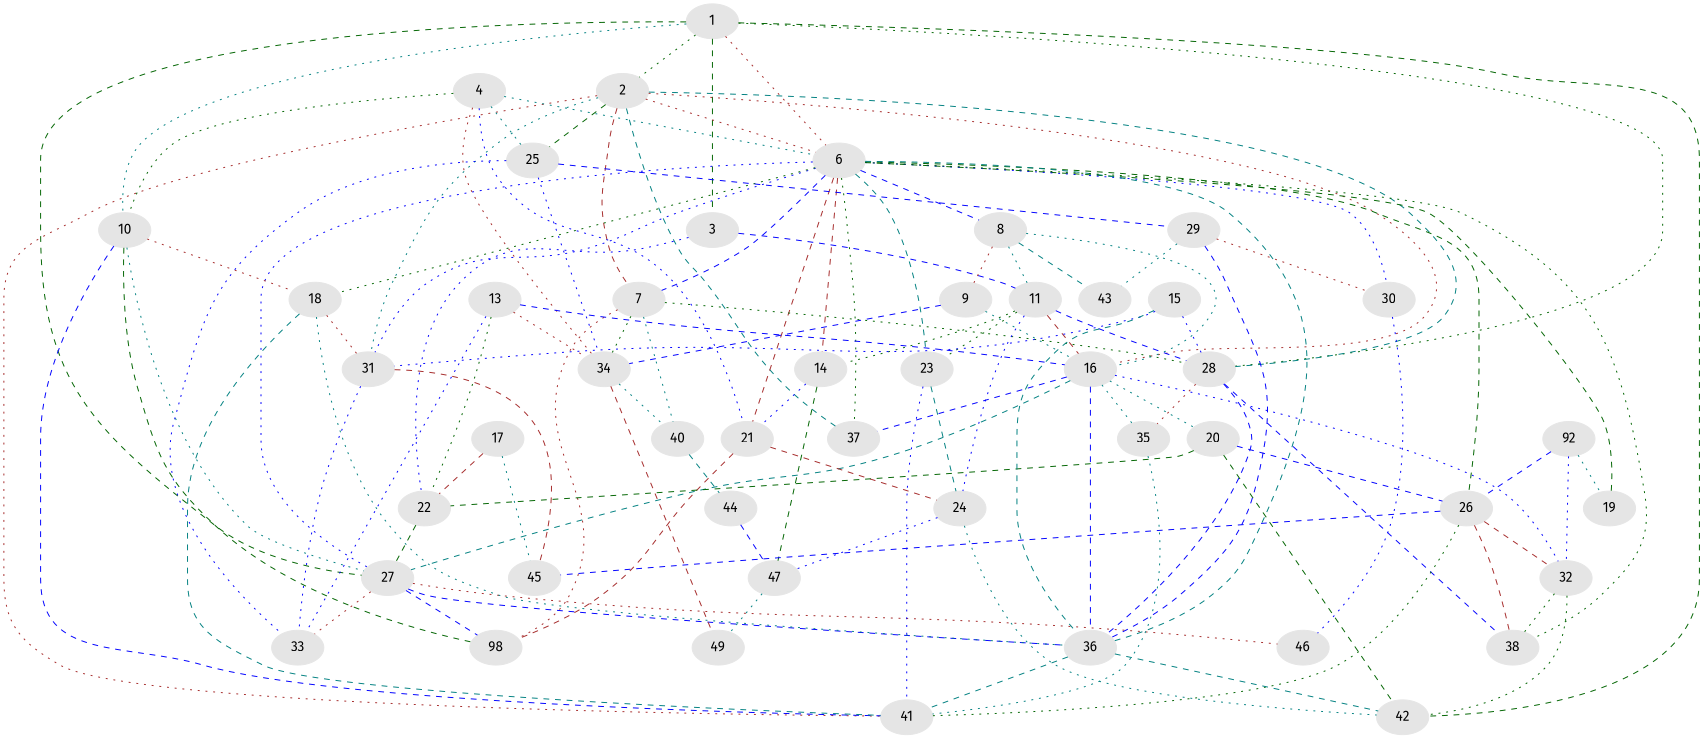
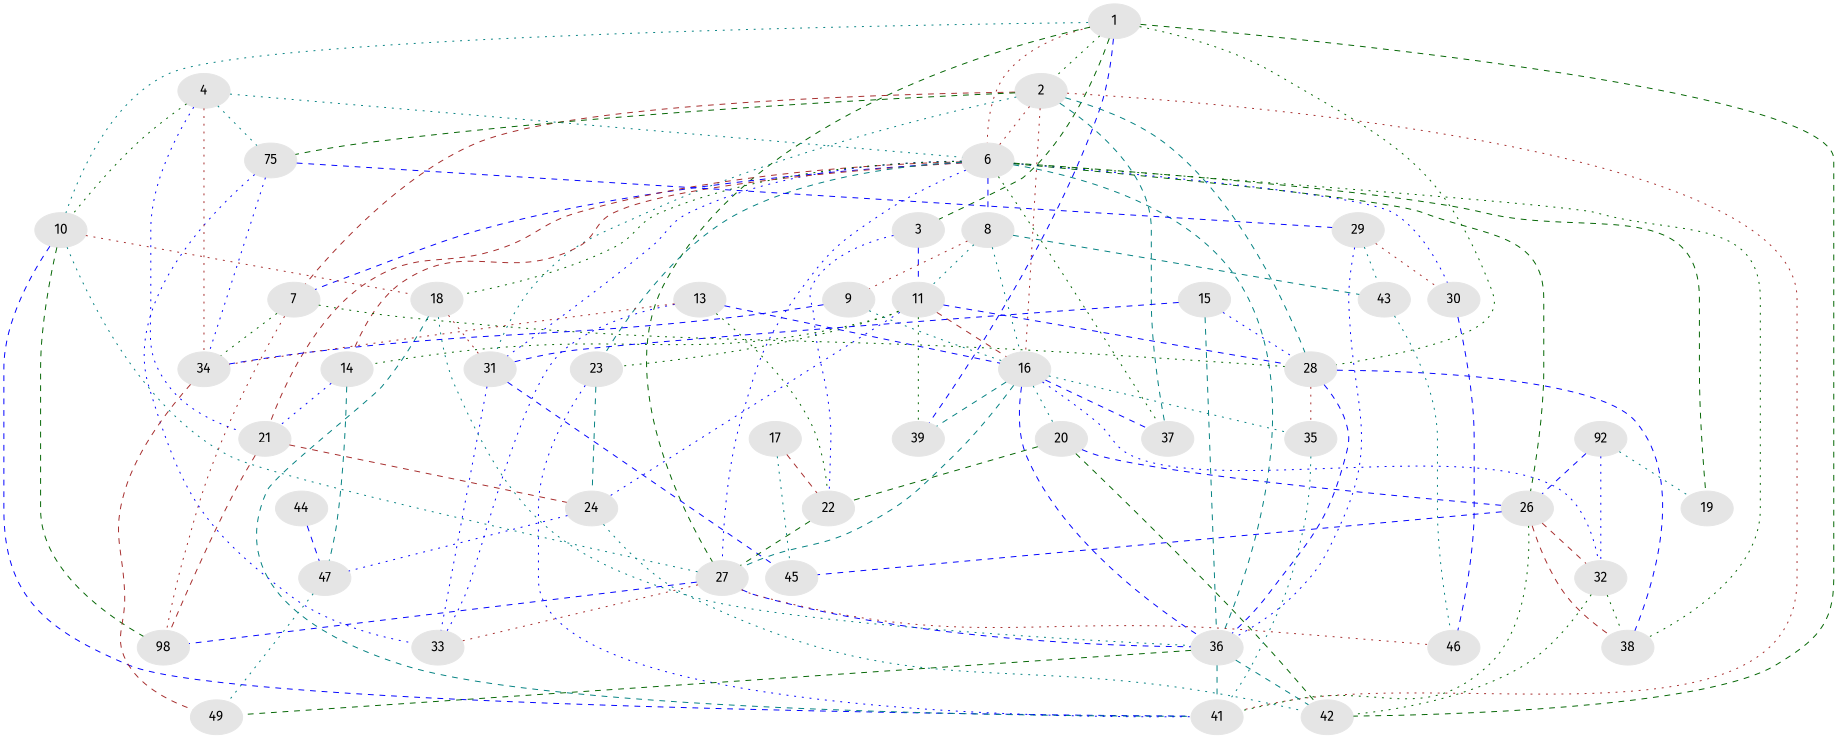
(533, 160) -> (271, 160)
(795, 350) -> (912, 322)
(530, 418) -> (634, 469)
(678, 439) -> none
none -> (918, 439)
(799, 465) -> (342, 474)
(1260, 467) -> (1361, 454)
none -> (1437, 477)
(1400, 478) -> (1474, 474)
none -> (740, 681)
